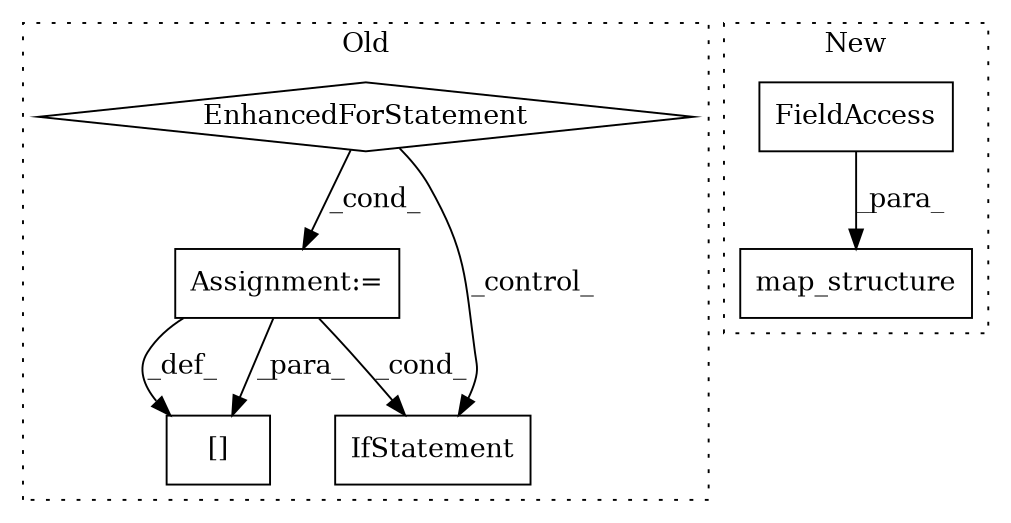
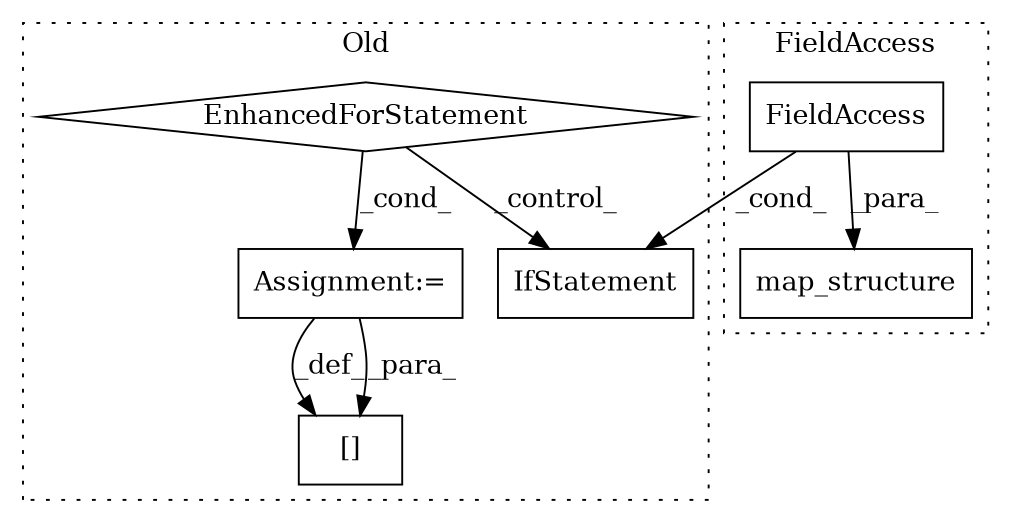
(856, 45) -> (856, 45)
(356, 359) -> (736, 190)
